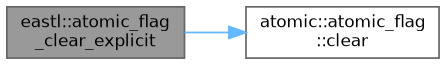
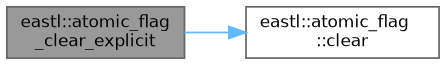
(343, 32) -> (343, 32)
